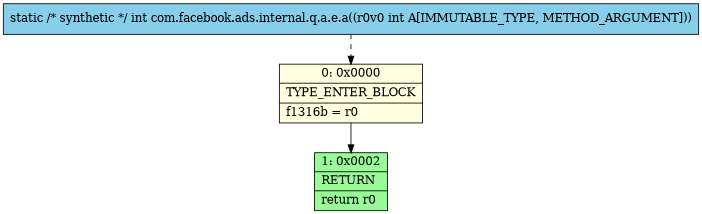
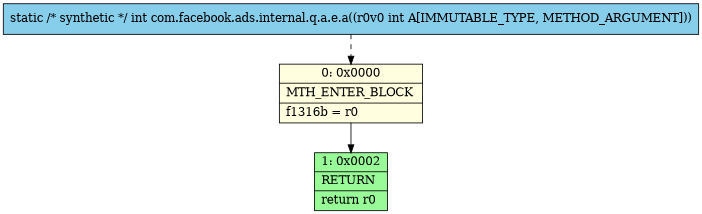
(351, 93) -> (350, 93)
